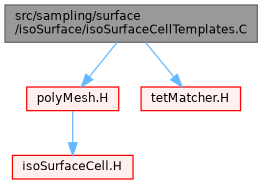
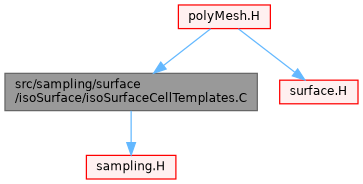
(103, 60) -> (187, 47)
(191, 99) -> (131, 167)
(73, 167) -> (319, 92)
